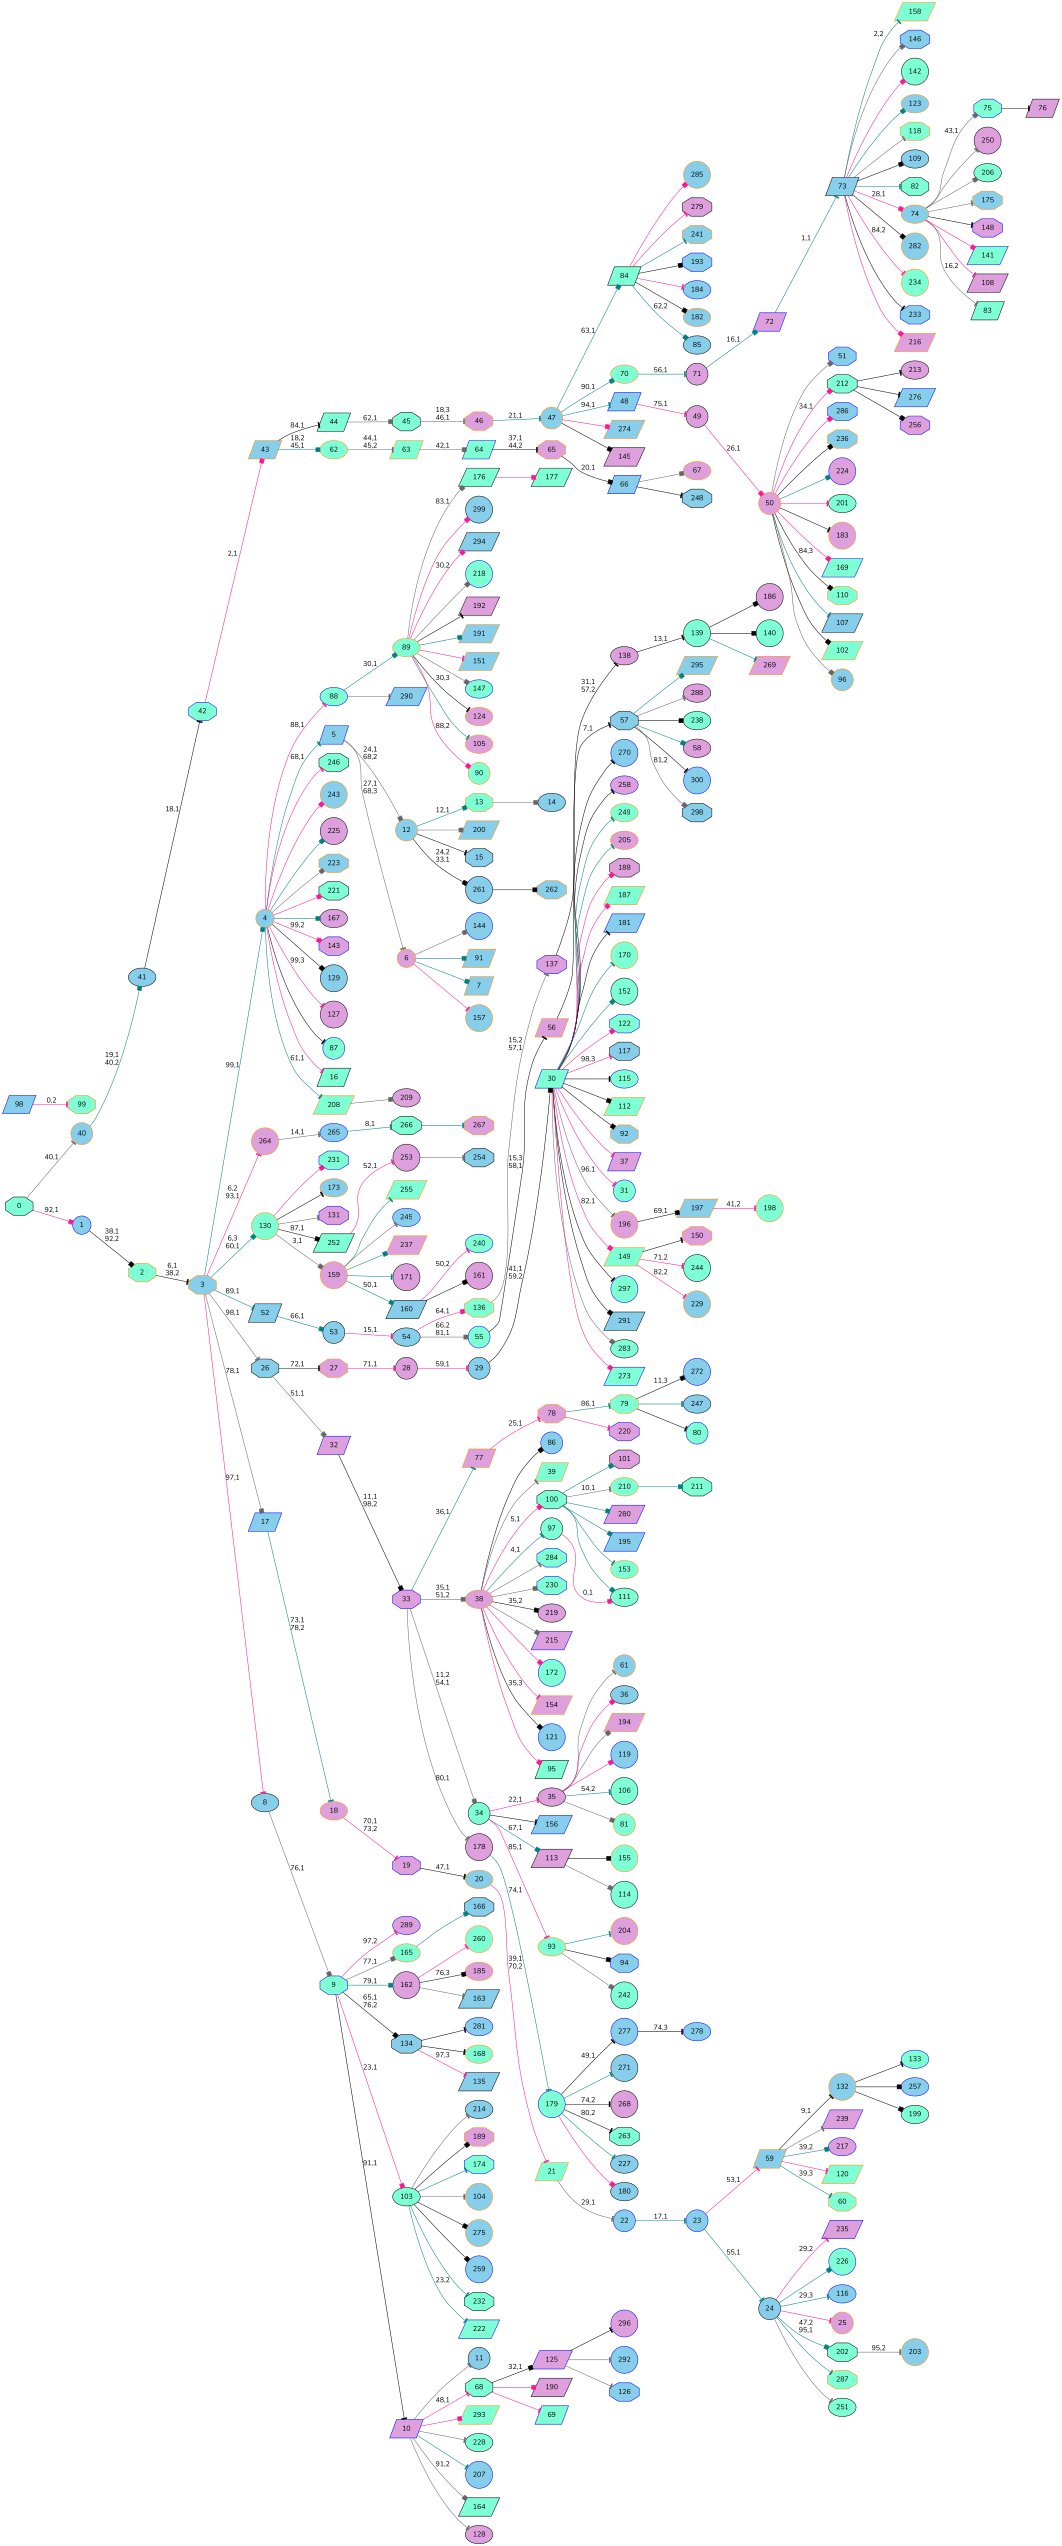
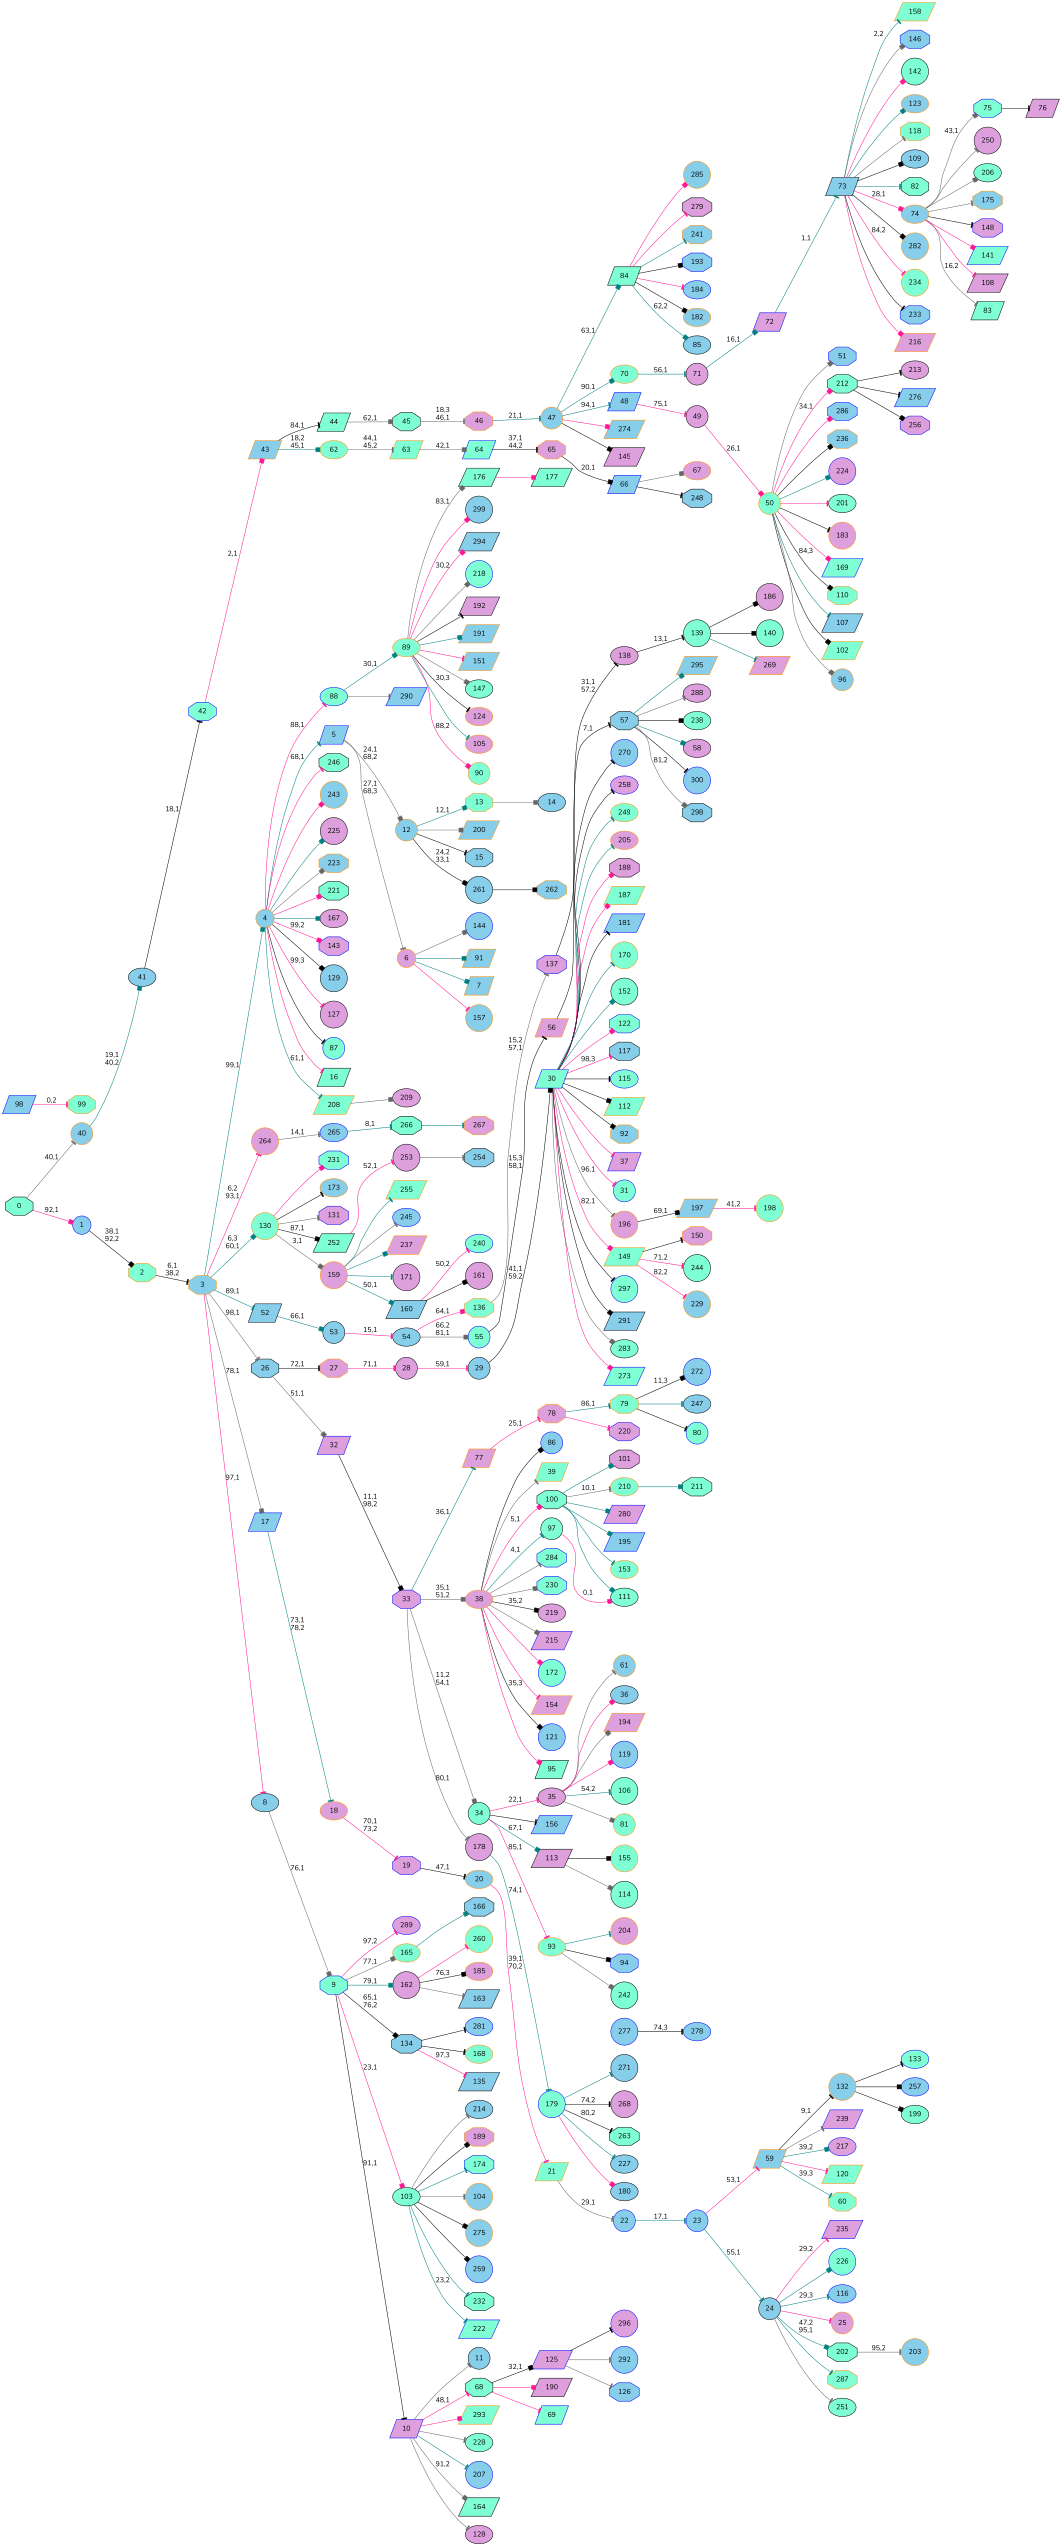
(770, 503) -> (770, 503)
(479, 689) -> (479, 689)
(586, 2068) -> none
